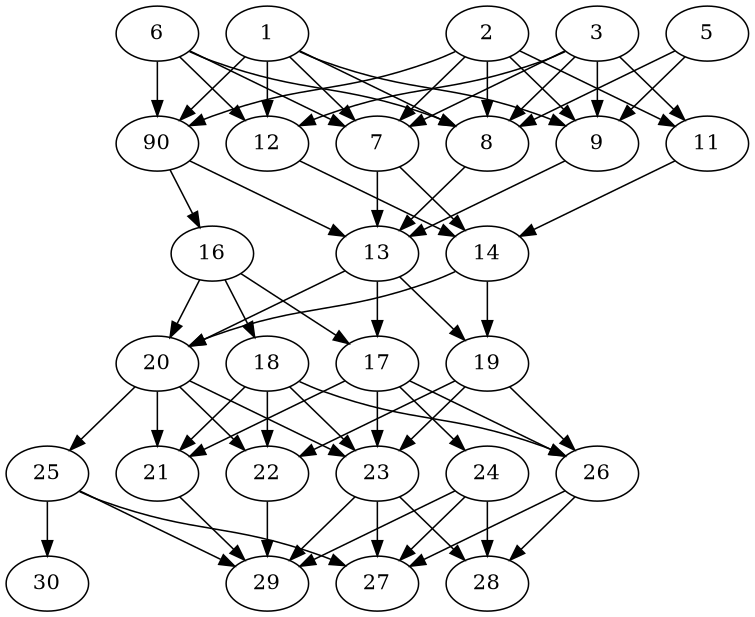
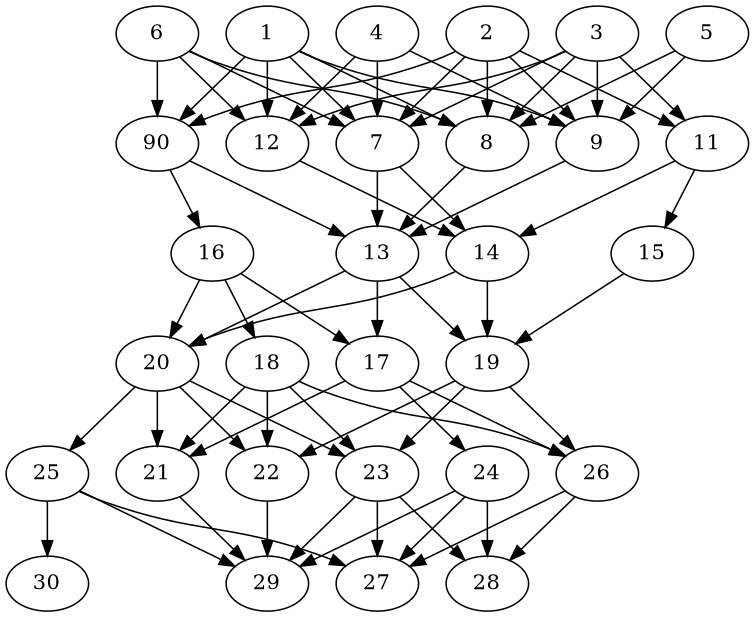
none -> (377, 34)
none -> (652, 254)
(377, 411) -> none
